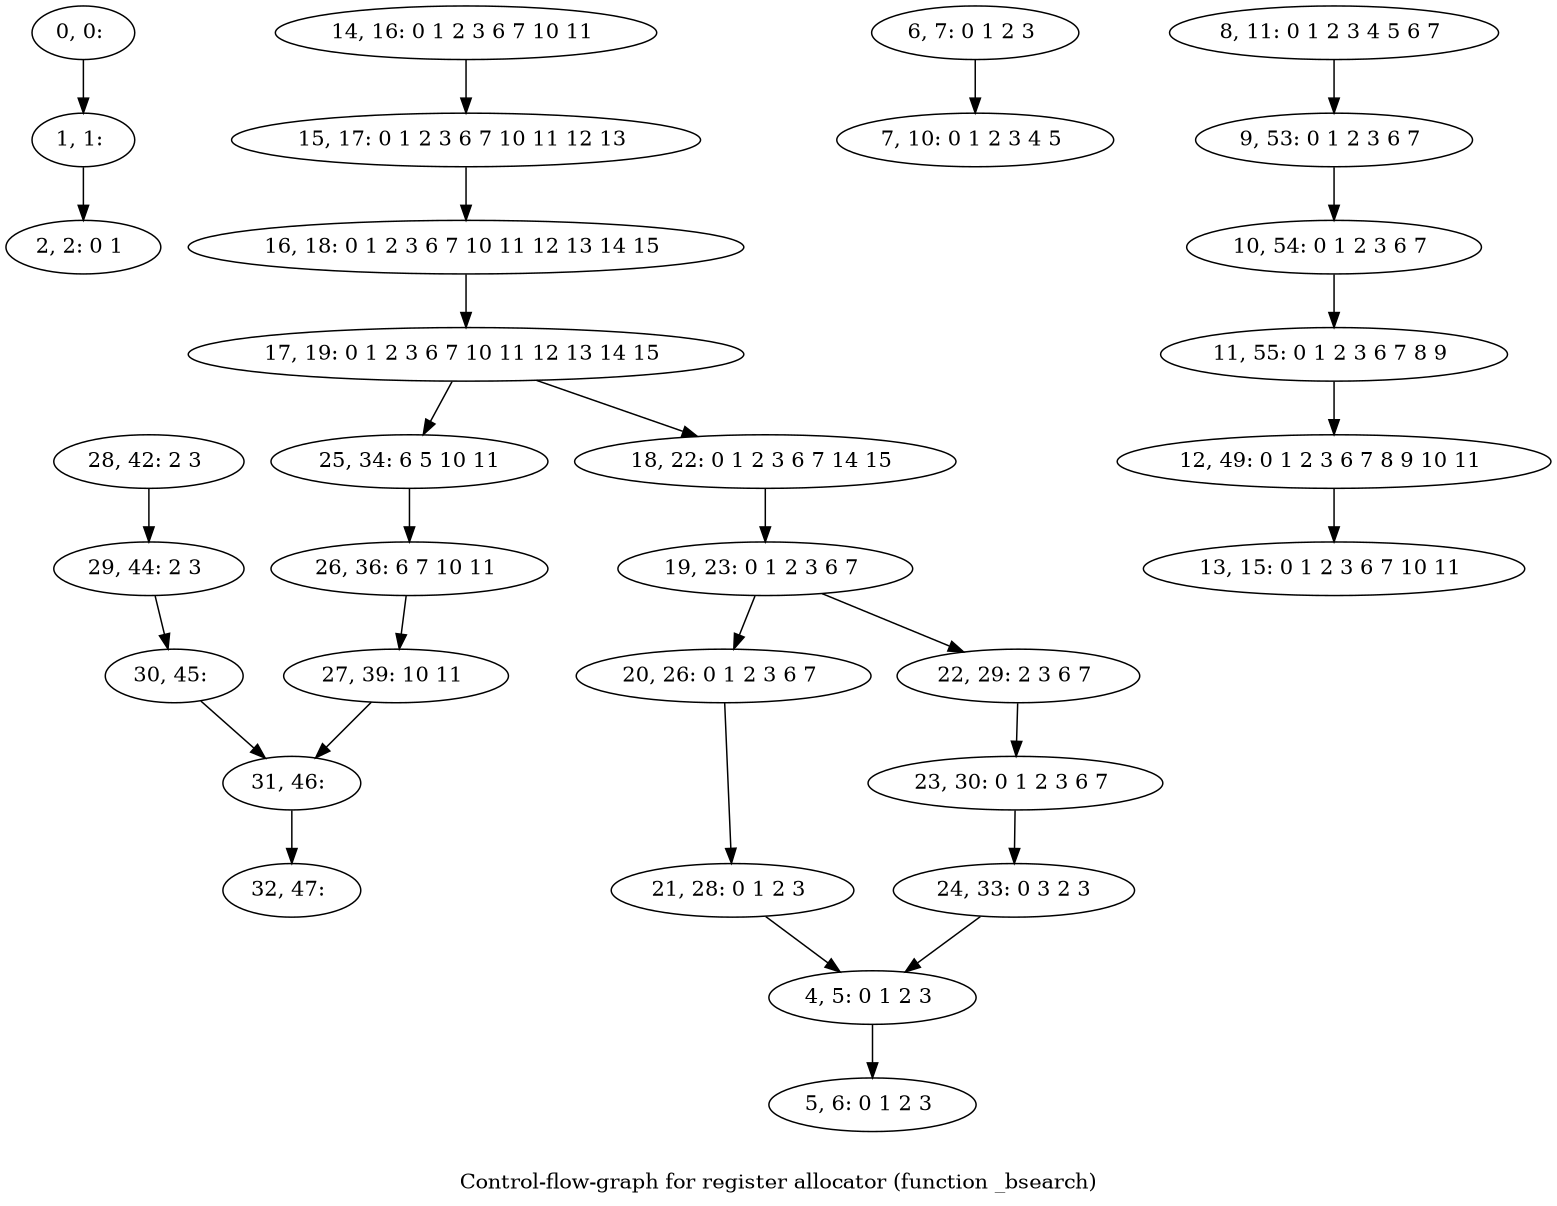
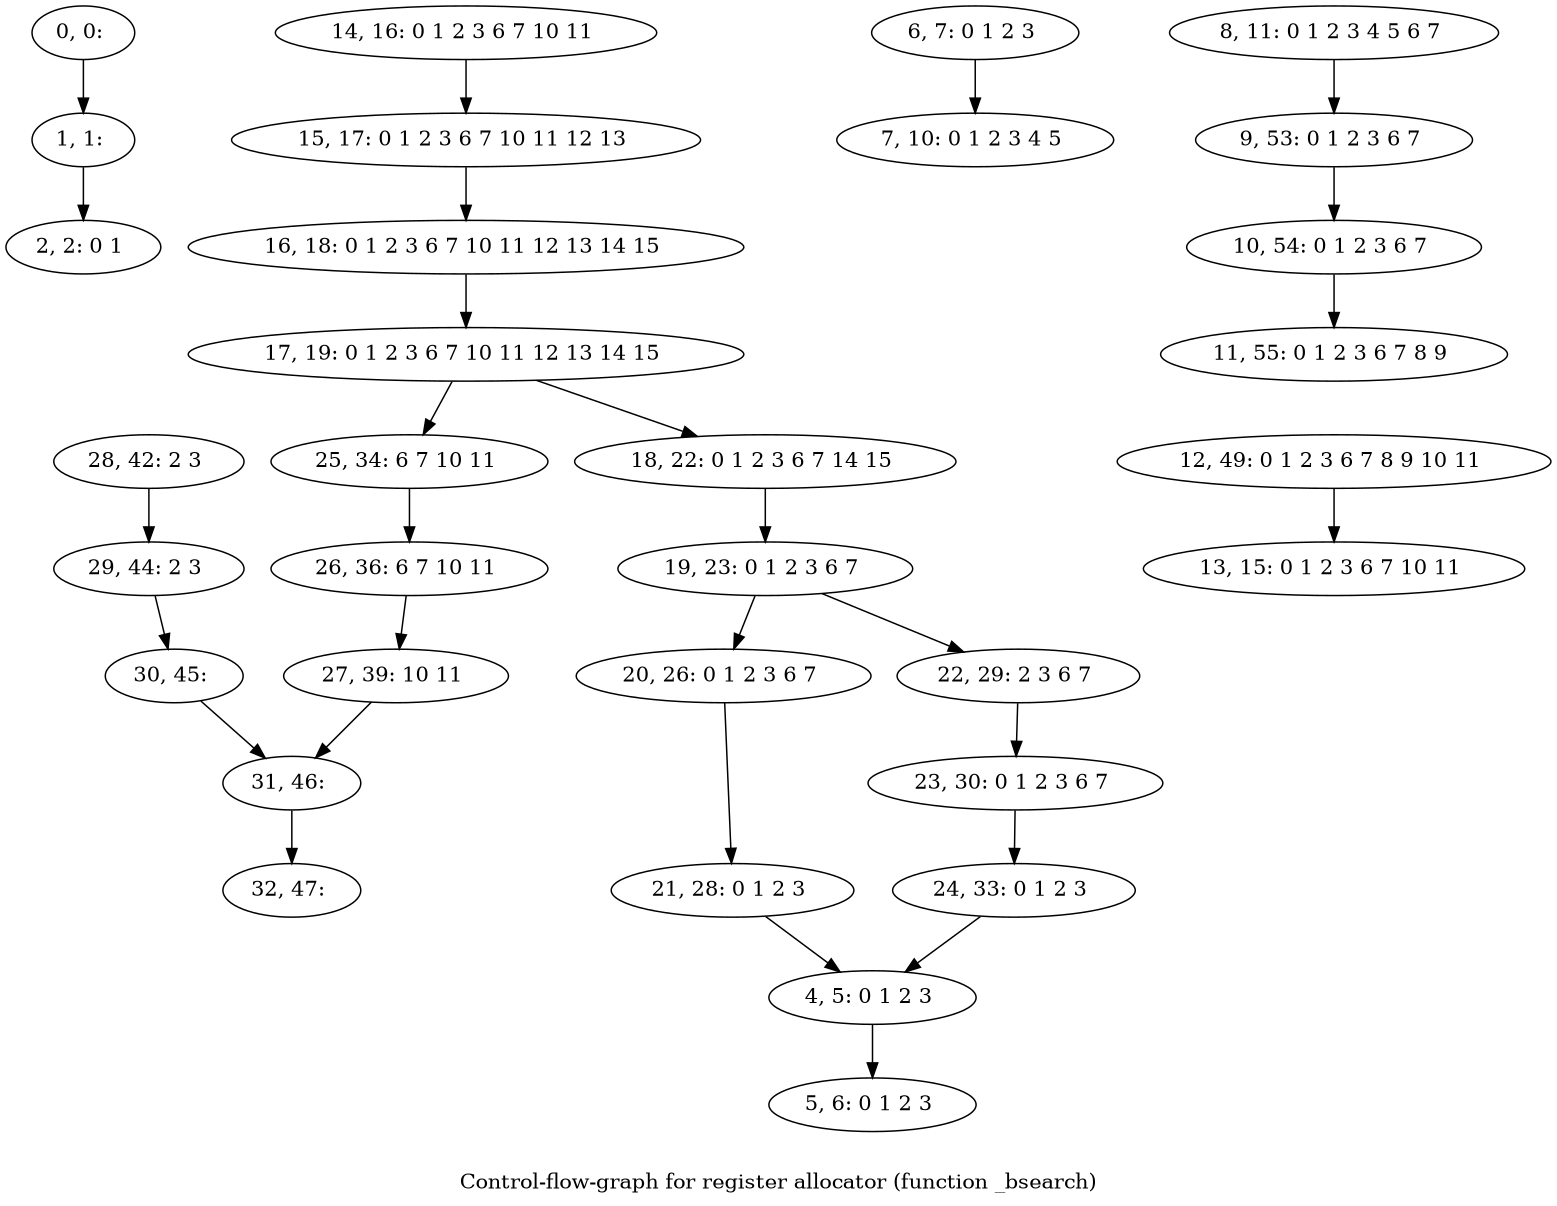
(1334, 401) -> none
(409, 462) -> (409, 462)
(1014, 890) -> (1014, 890)
